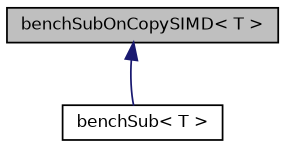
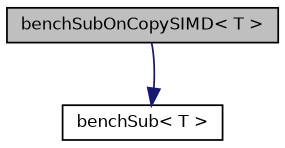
(131, 83) -> (154, 65)
